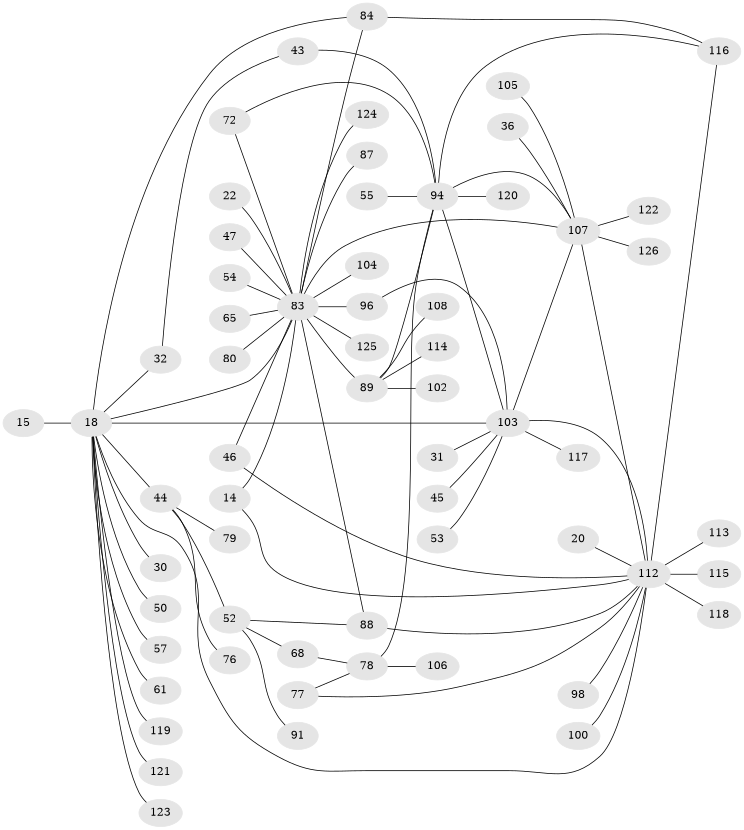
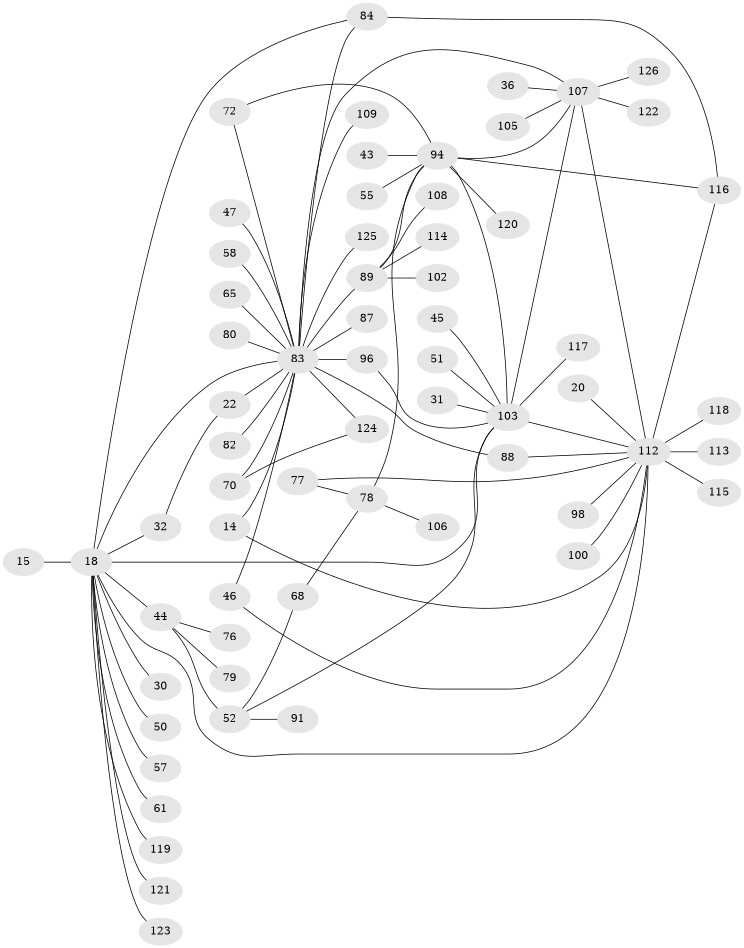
(184, 180) -> (188, 463)
(367, 266) -> (367, 115)
(230, 278) -> (230, 254)
none -> (230, 446)
none -> (230, 487)
(437, 539) -> (437, 360)
(298, 623) -> (422, 607)
